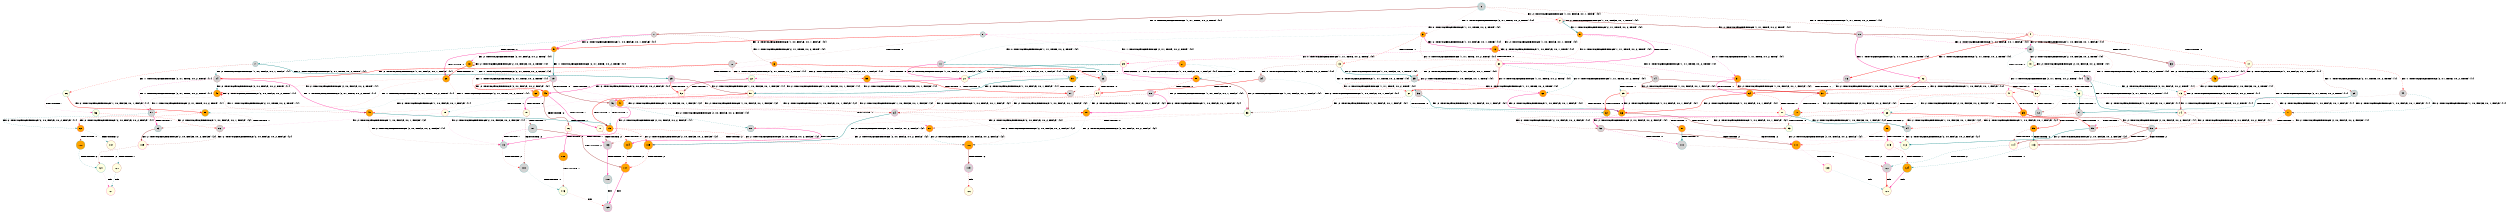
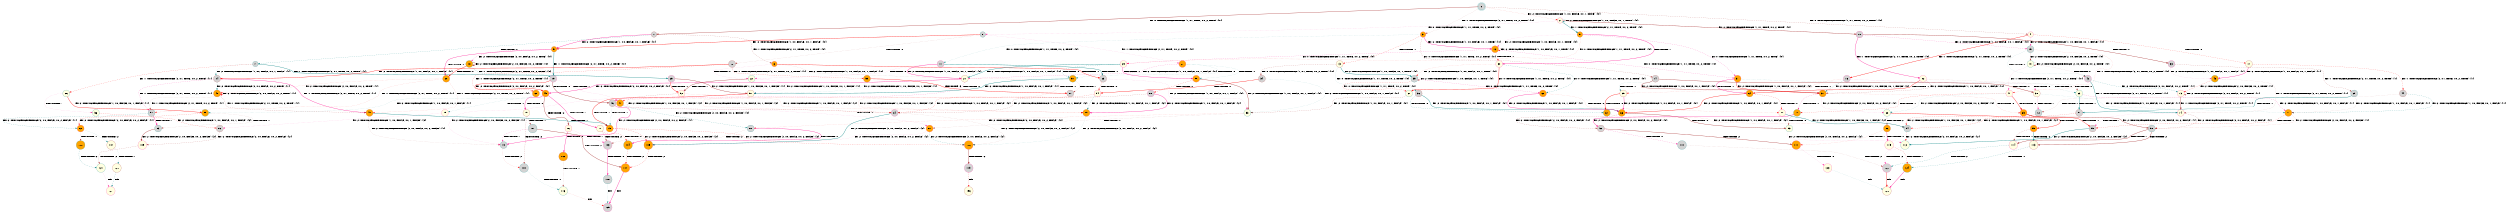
(953, 86) -> (953, 86)
(1682, 128) -> none
(969, 191) -> (969, 191)
